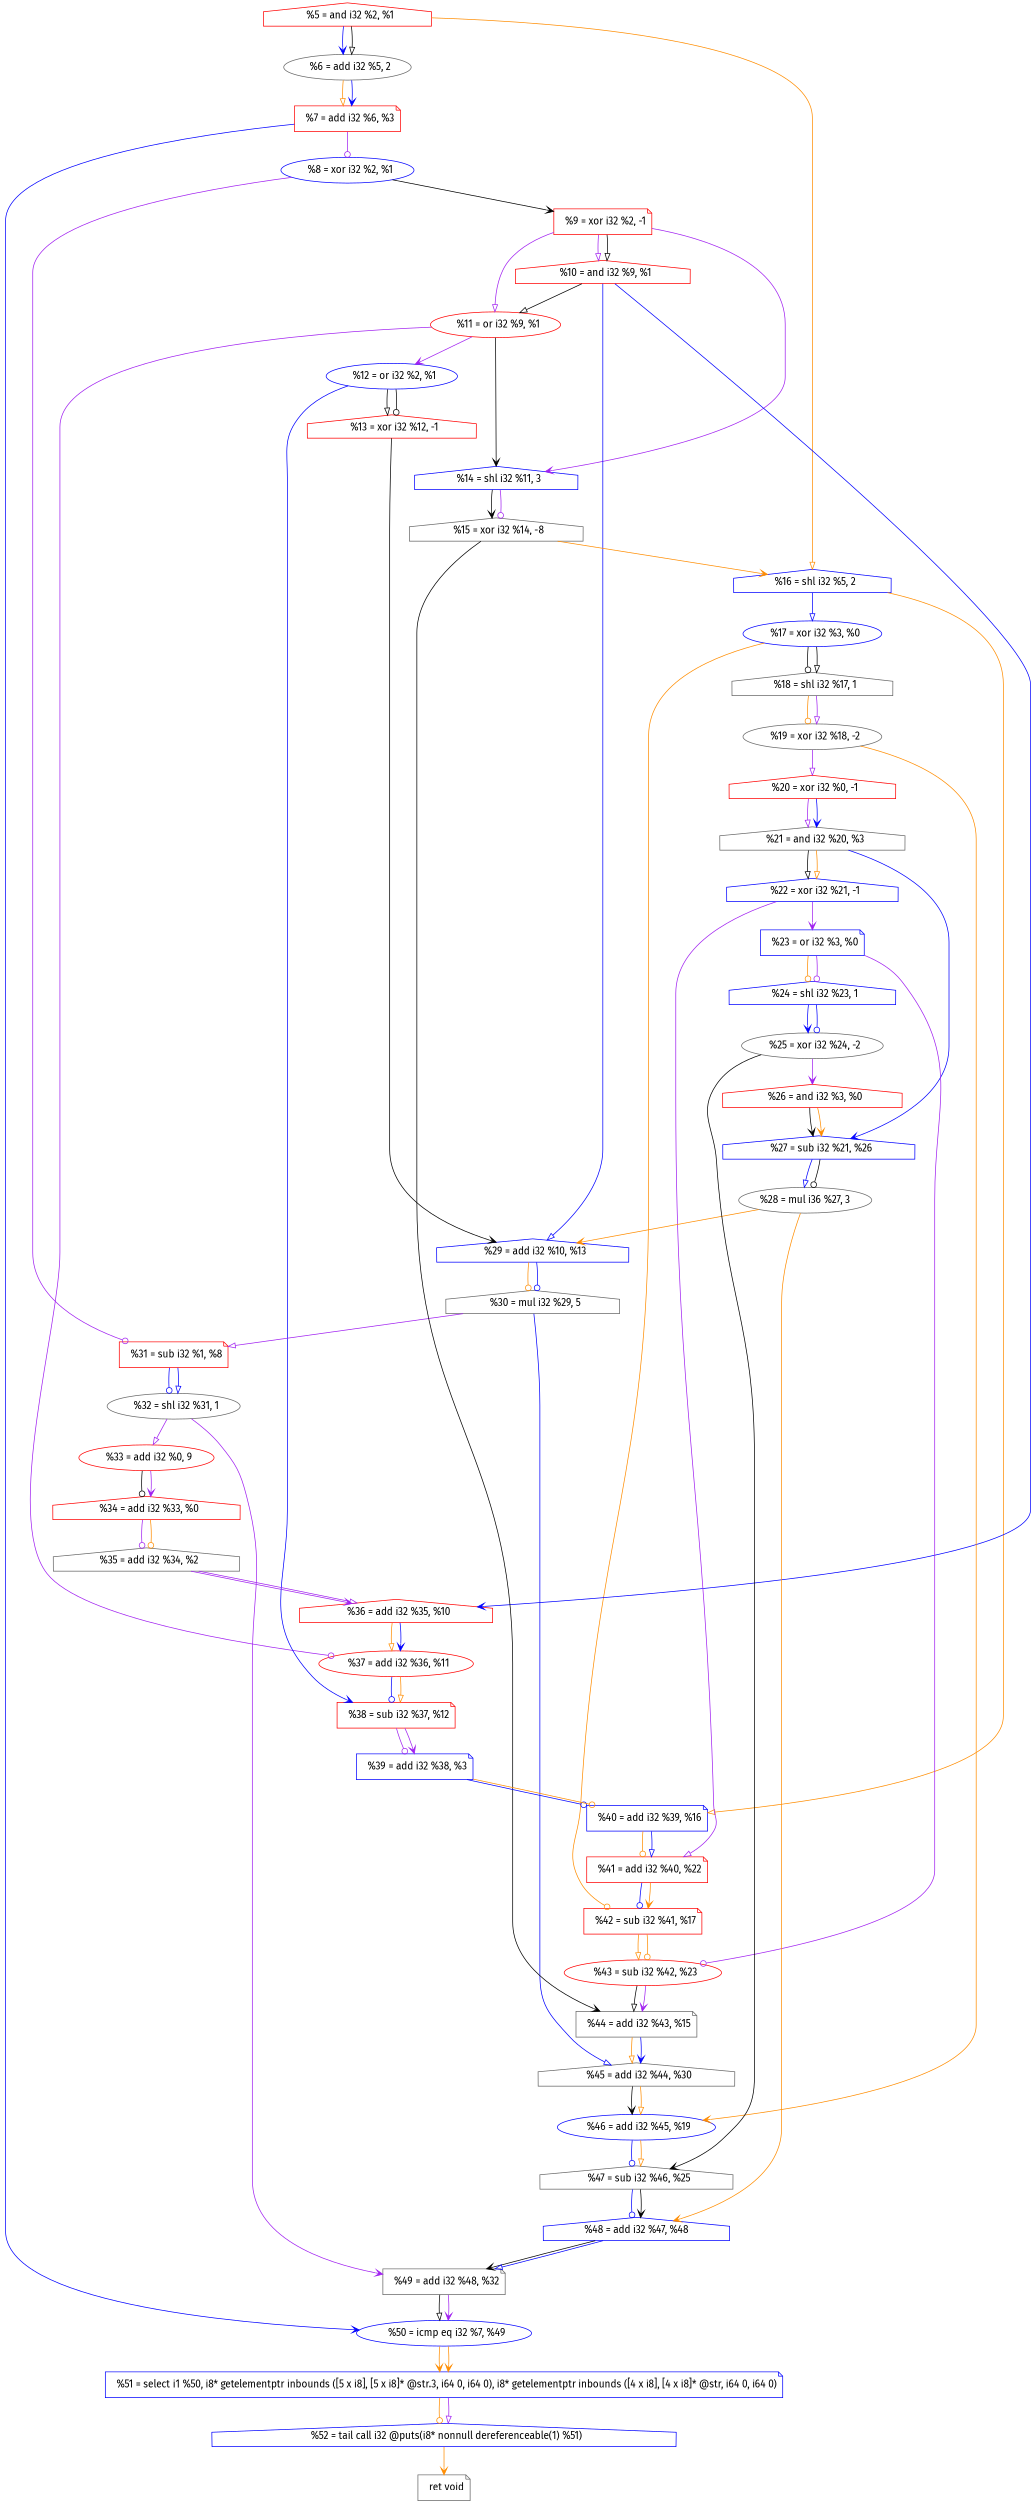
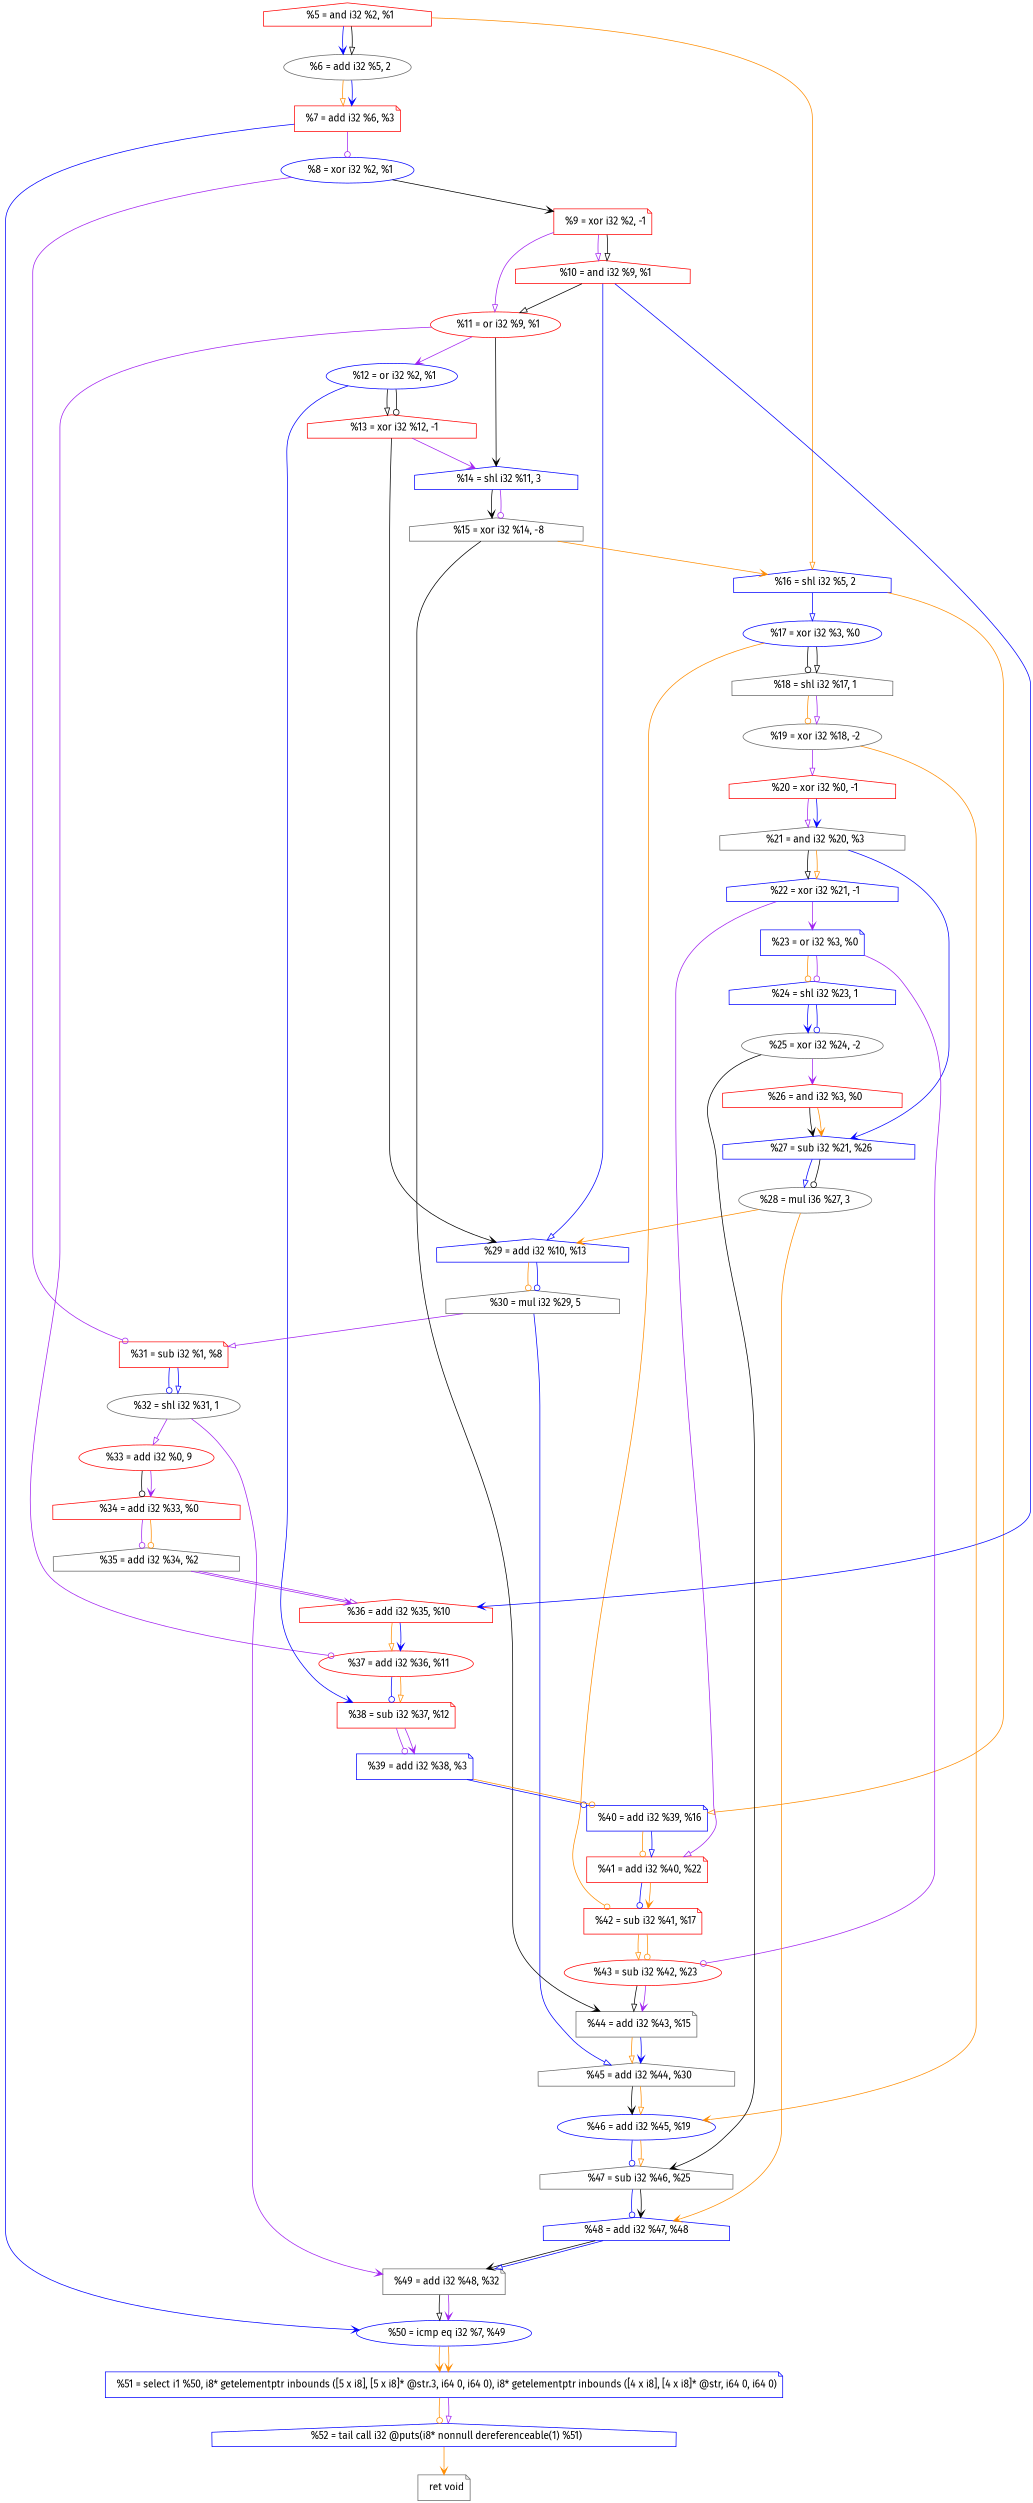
(780, 391) -> (441, 452)
